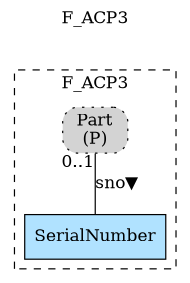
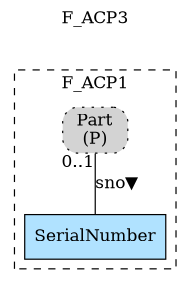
(95, 84) -> (95, 84)
